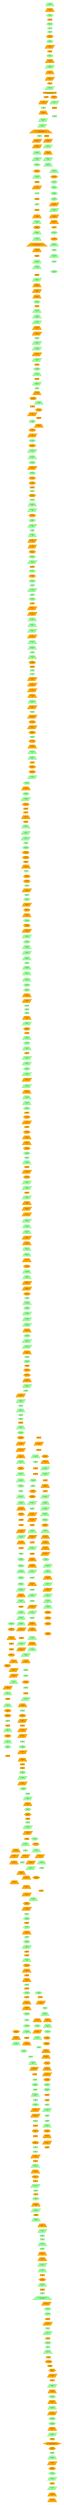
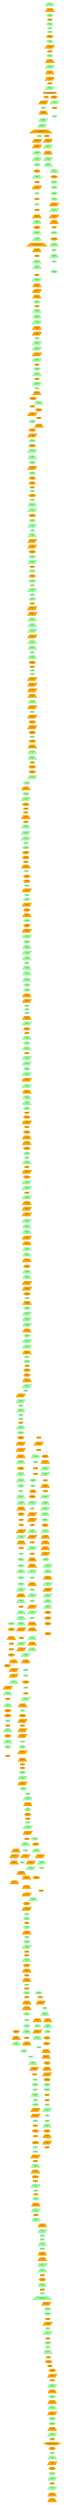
(27, 1303) -> (27, 1303)
